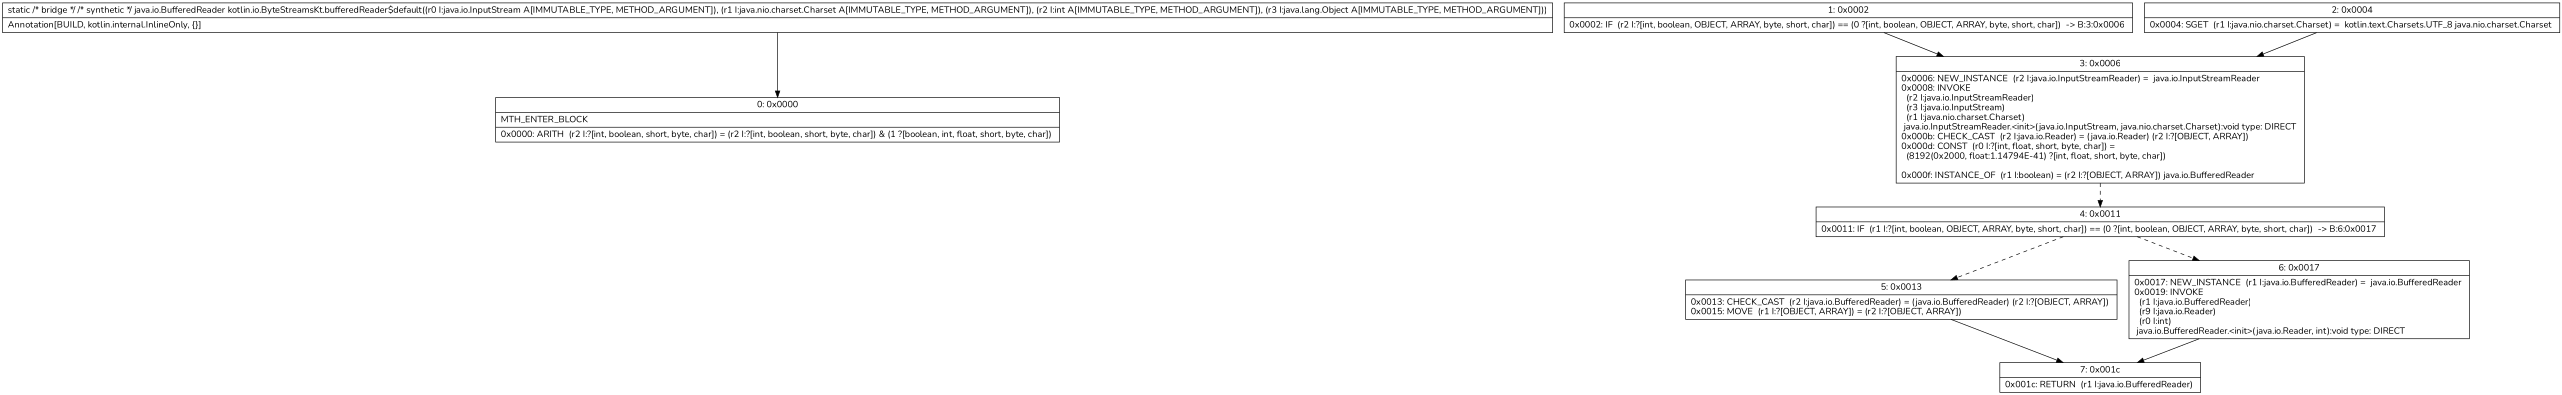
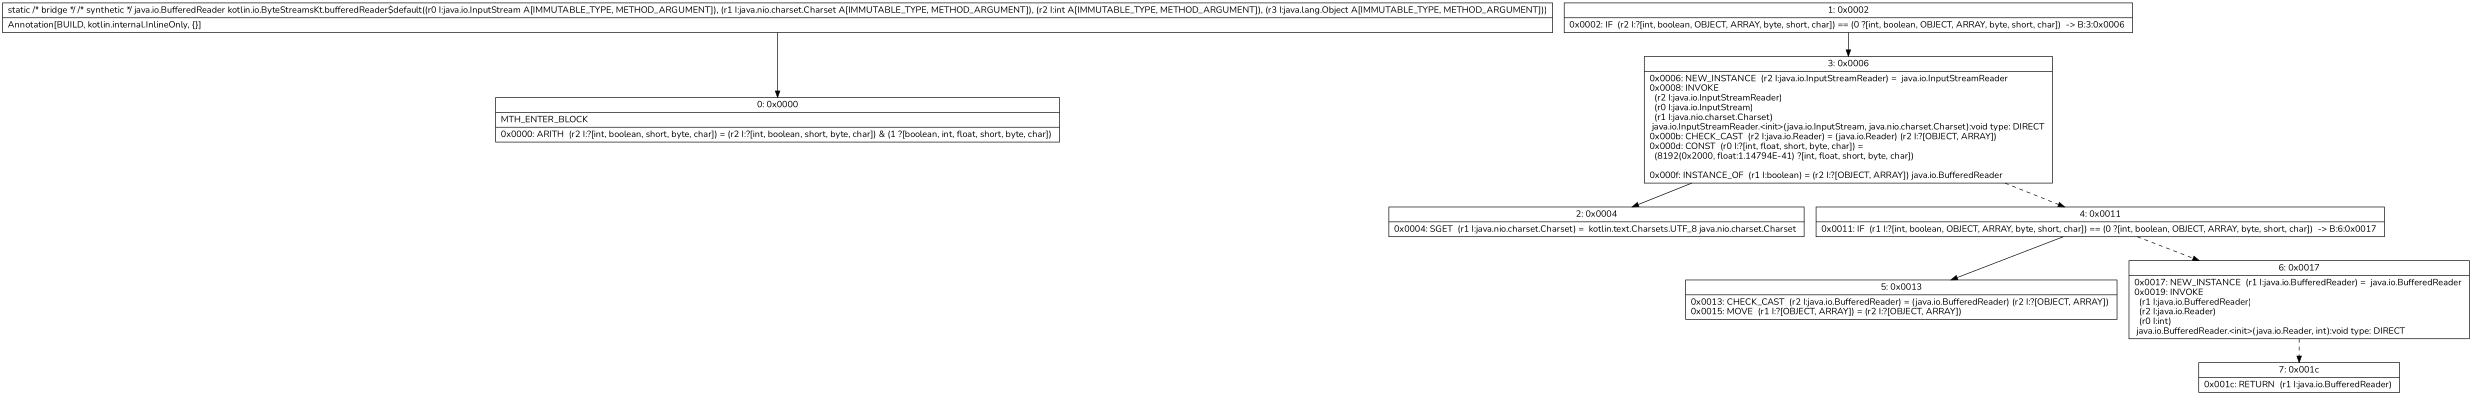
(2290, 43) -> (1665, 194)
(1953, 108) -> (1701, 108)
(2010, 257) -> (2010, 257)
(2175, 312) -> (2175, 312)
(2004, 340) -> none
(2171, 349) -> (2299, 347)
